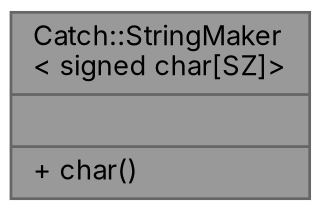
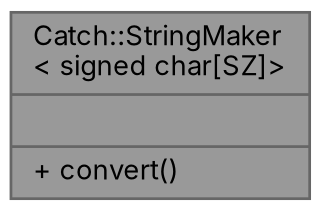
(86, 171) -> (107, 171)
